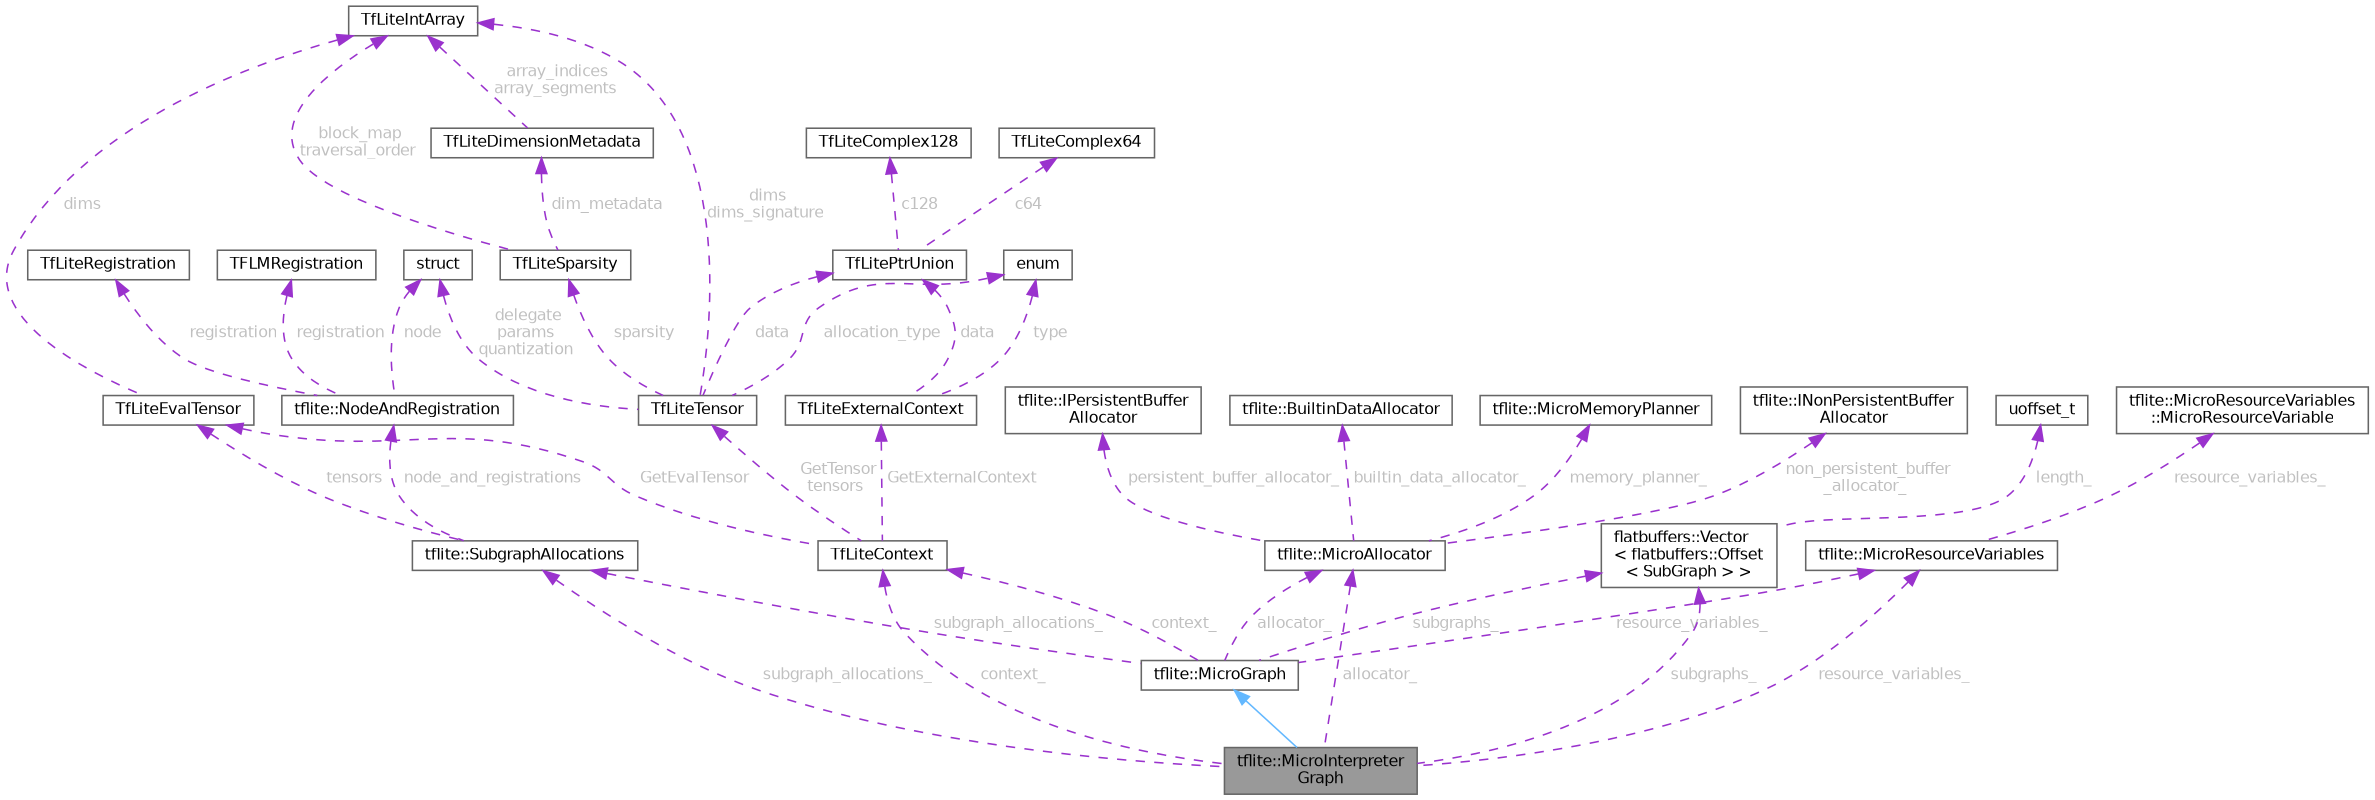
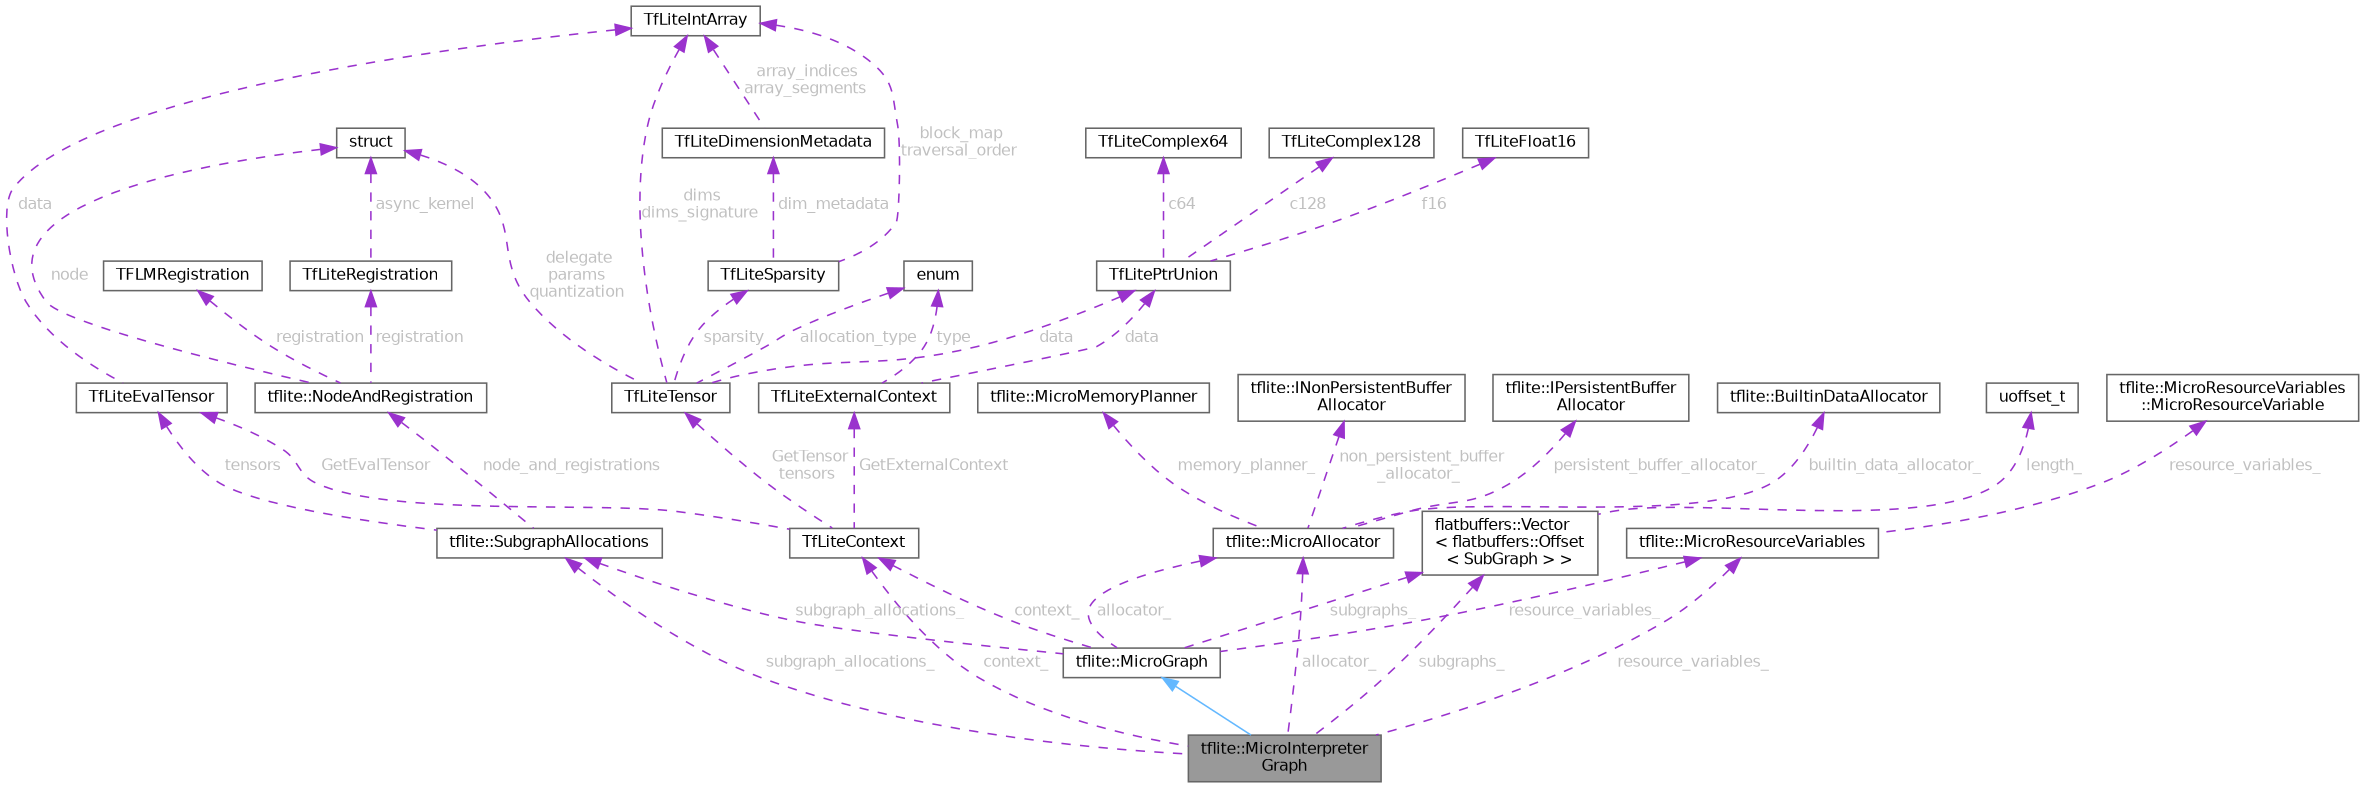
none -> (1526, 143)
(81, 205) -> (33, 205)
none -> (371, 217)
